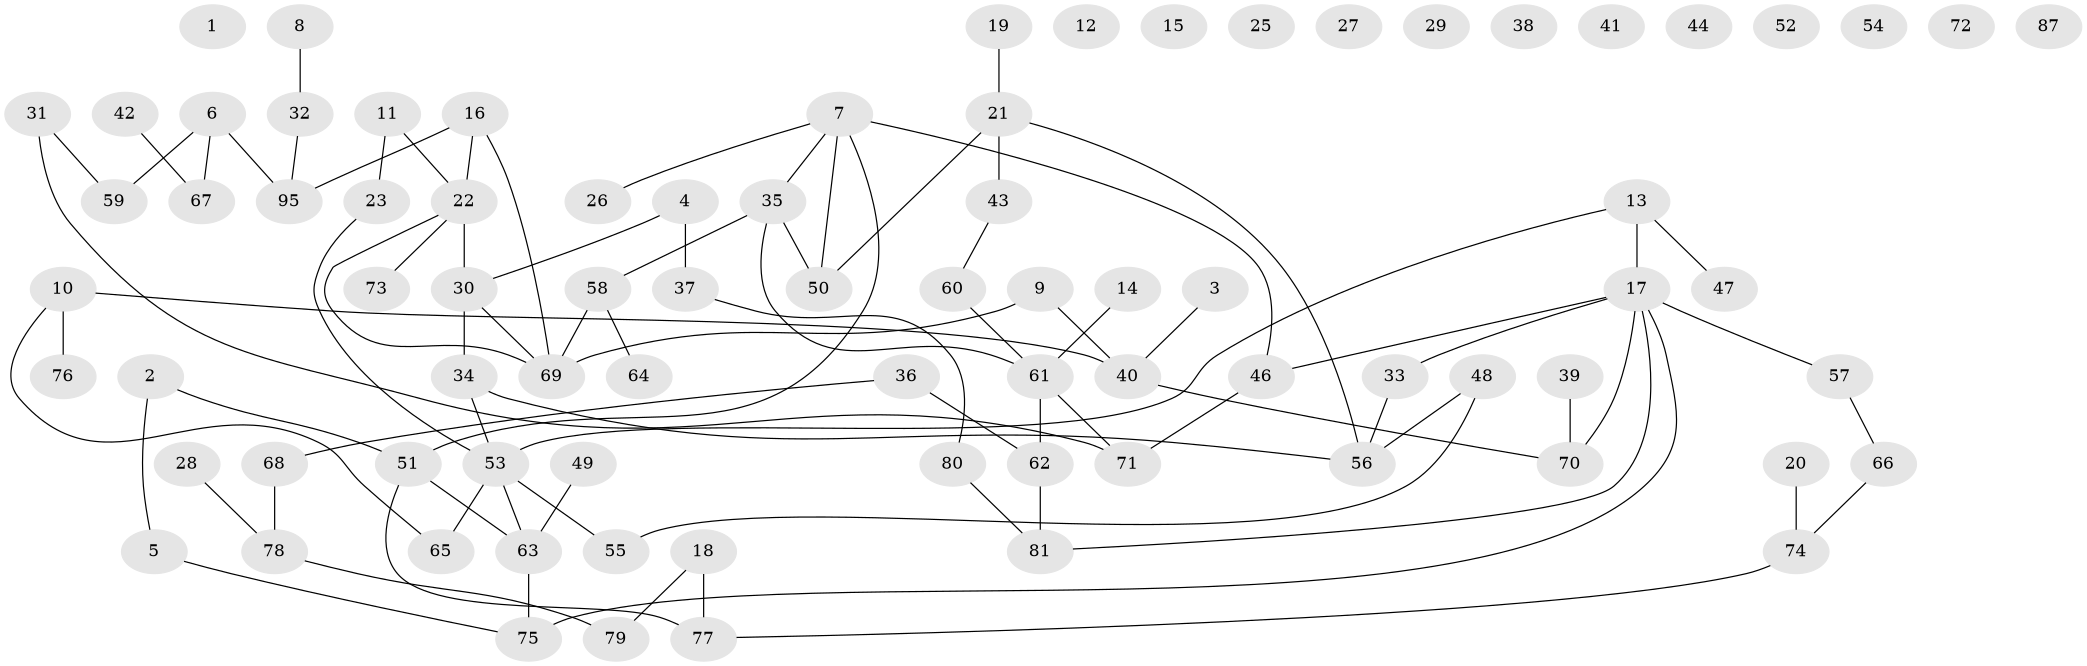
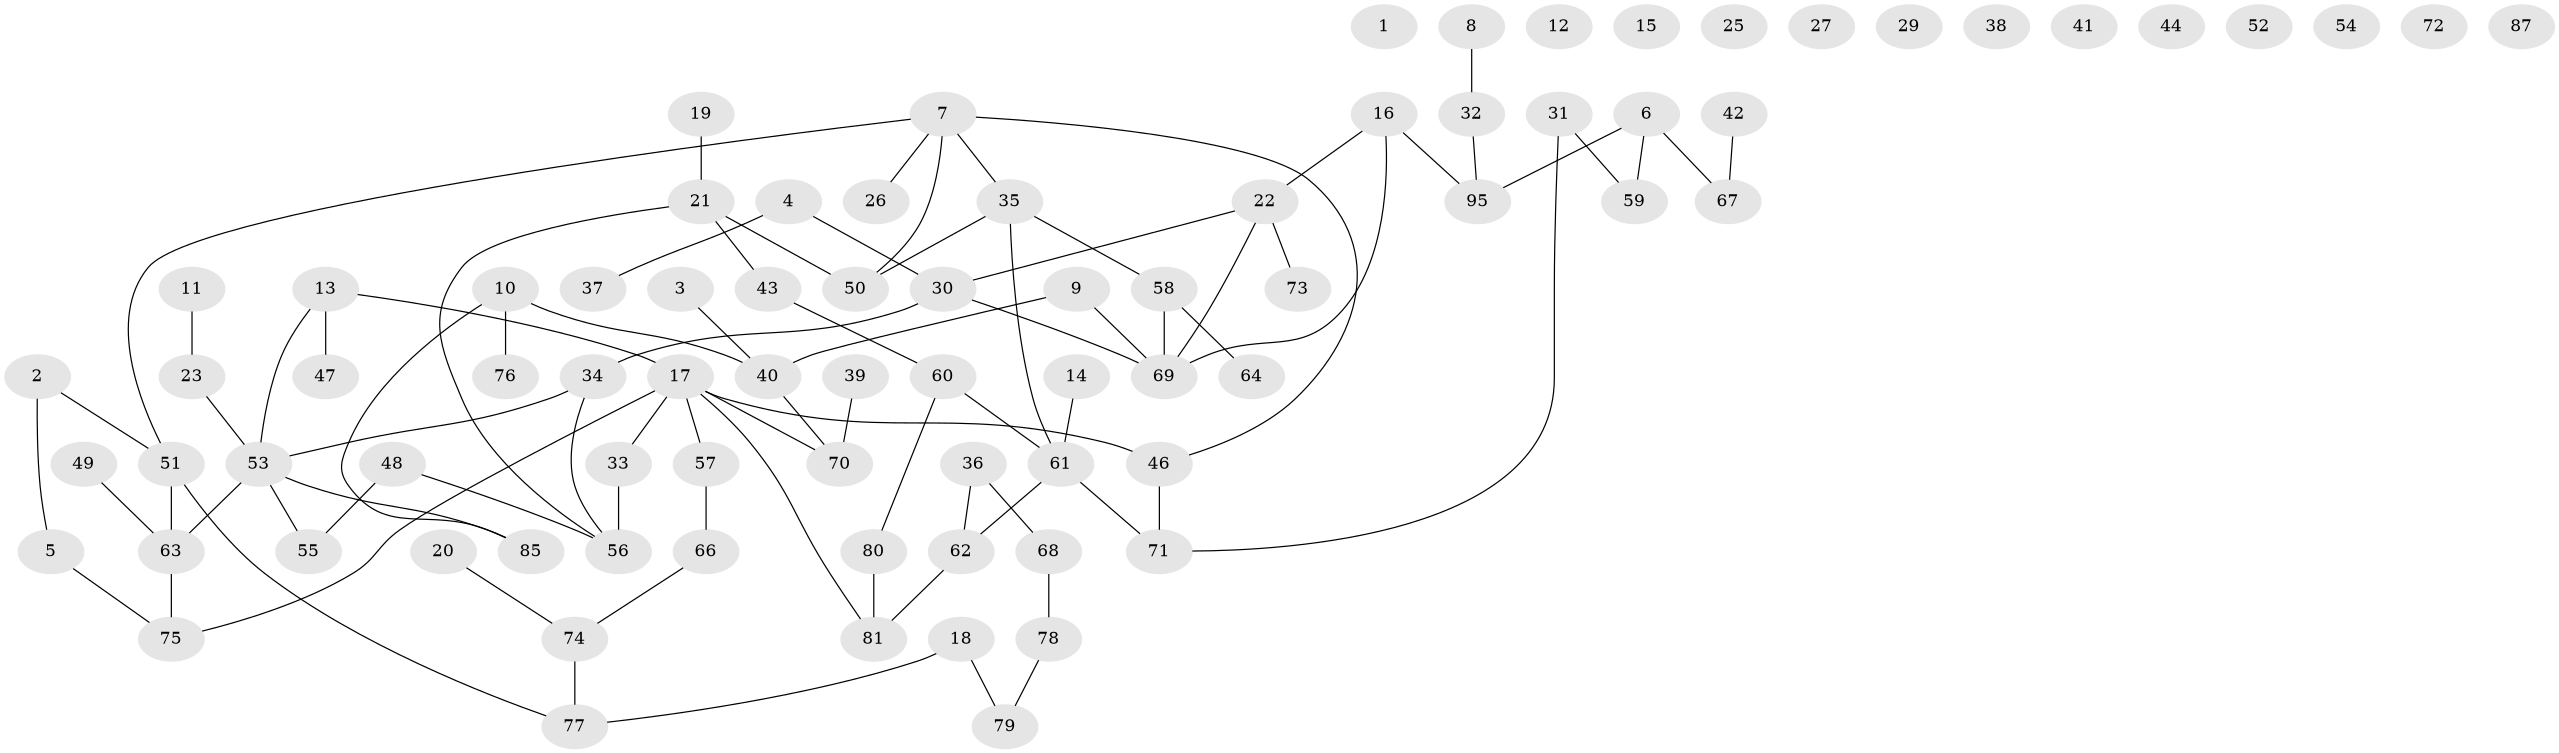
(426, 158) -> none
(883, 317) -> (908, 464)
(187, 464) -> none
(441, 552) -> (531, 552)
